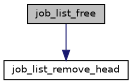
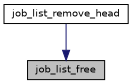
(66, 37) -> (66, 37)
